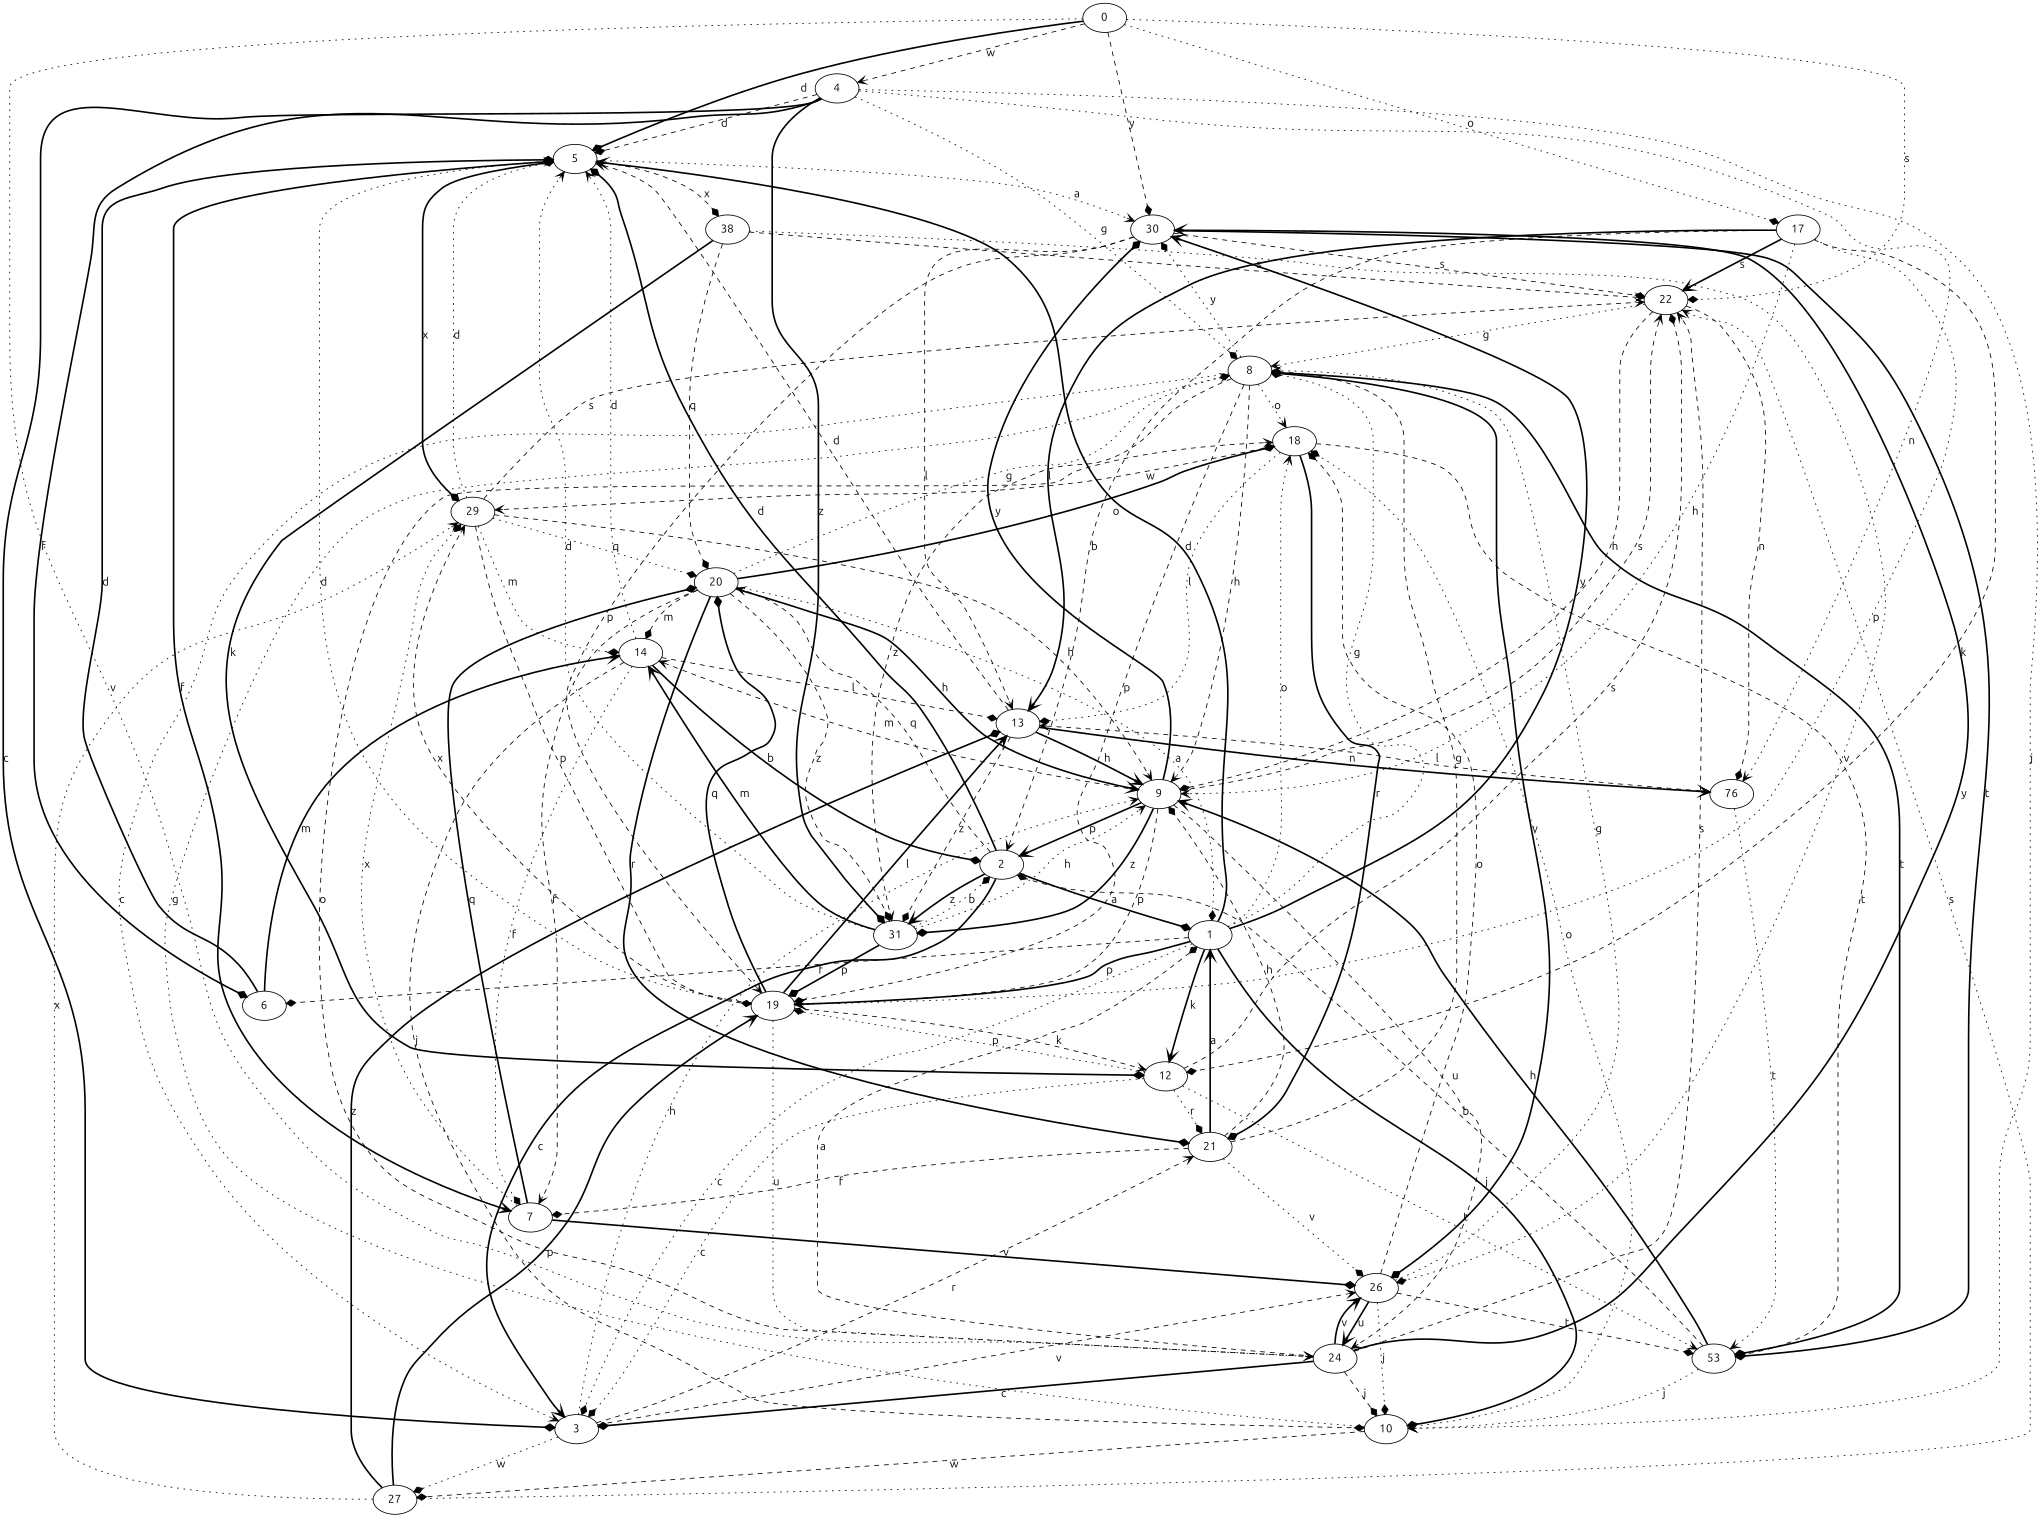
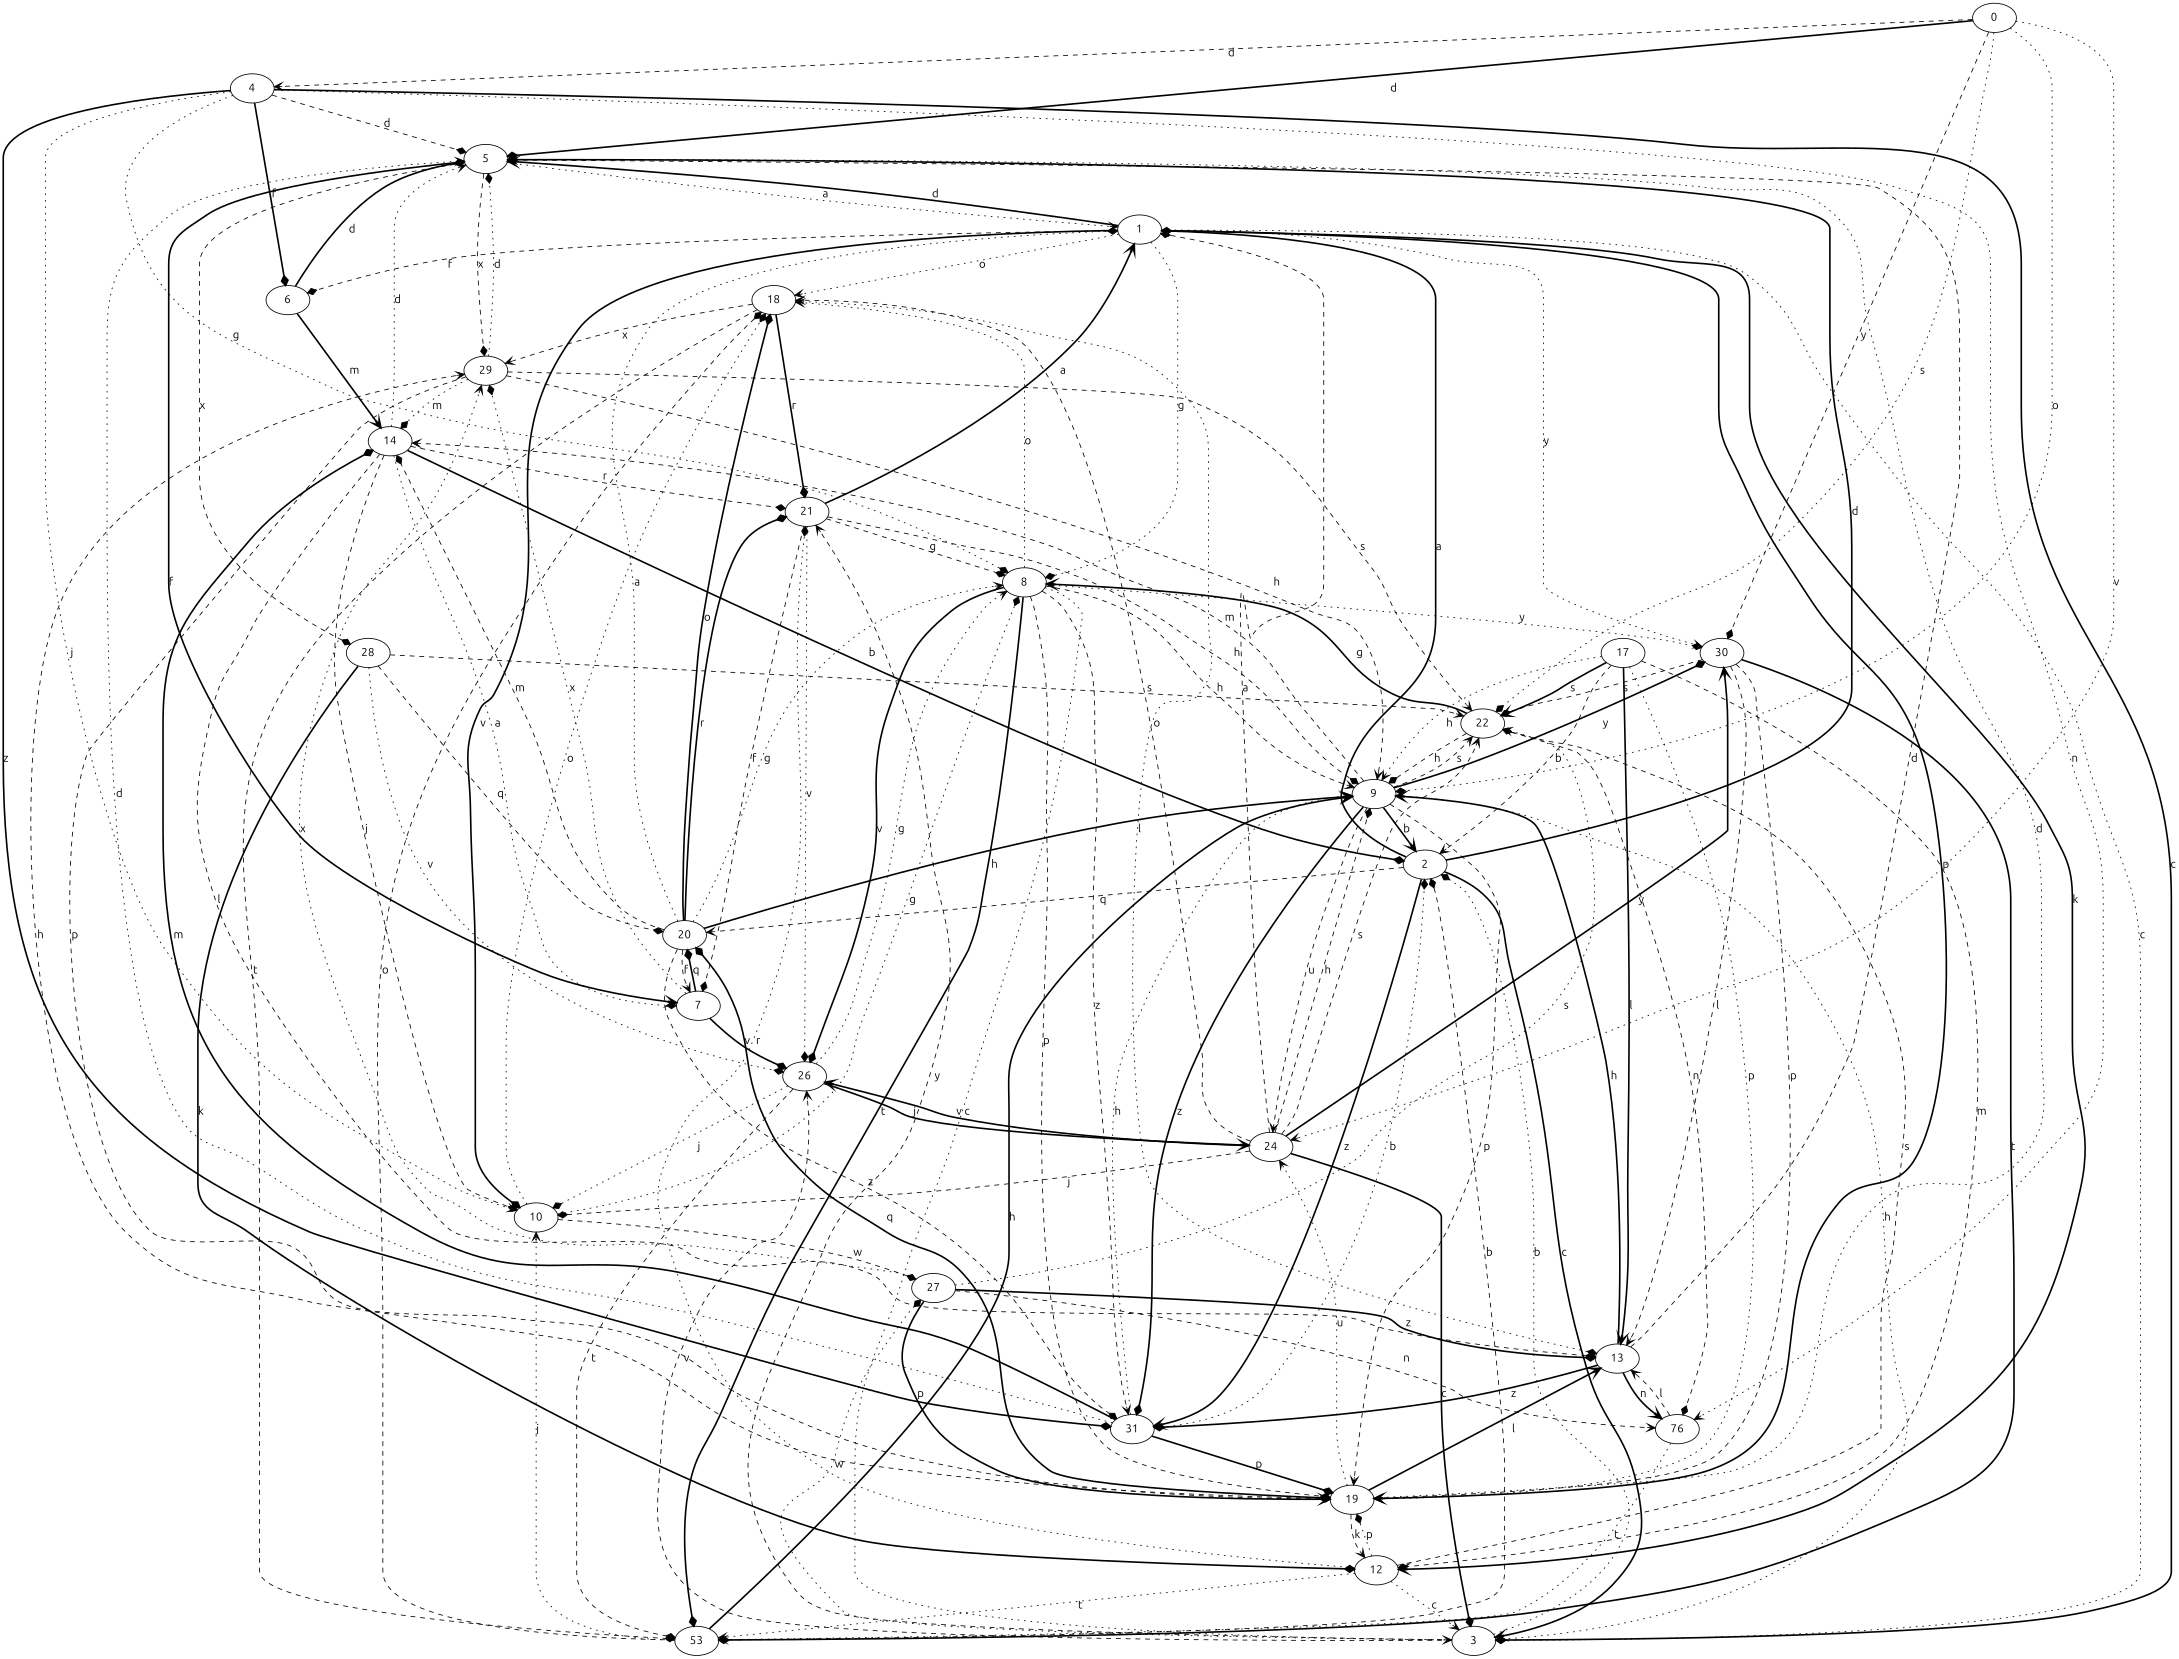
(991, 53) -> (1232, 53)
(1447, 122) -> (1968, 594)
(865, 172) -> (808, 199)
(728, 230) -> (368, 653)
(423, 284) -> (478, 264)
(1462, 335) -> (1277, 608)
(1151, 477) -> (625, 335)
none -> (593, 481)
(1584, 538) -> (1544, 321)
(590, 546) -> none
(1963, 653) -> (1982, 1112)
(440, 759) -> (41, 935)
(748, 818) -> (319, 1167)
(959, 825) -> (1383, 1409)
(1093, 829) -> (1407, 829)
(1476, 838) -> (378, 1045)
(514, 935) -> (498, 724)
none -> (1321, 975)
(801, 1132) -> (1422, 1603)
(1487, 1182) -> (483, 724)
(954, 1288) -> (937, 1076)
none -> (1534, 1300)
(1361, 1323) -> (915, 1112)
none -> (1305, 1346)
